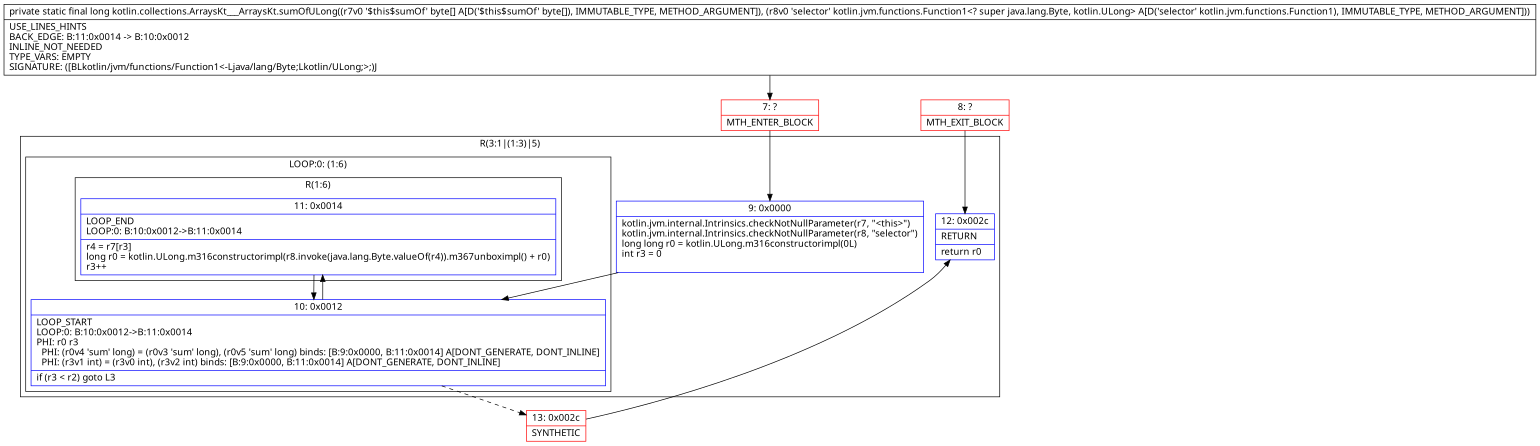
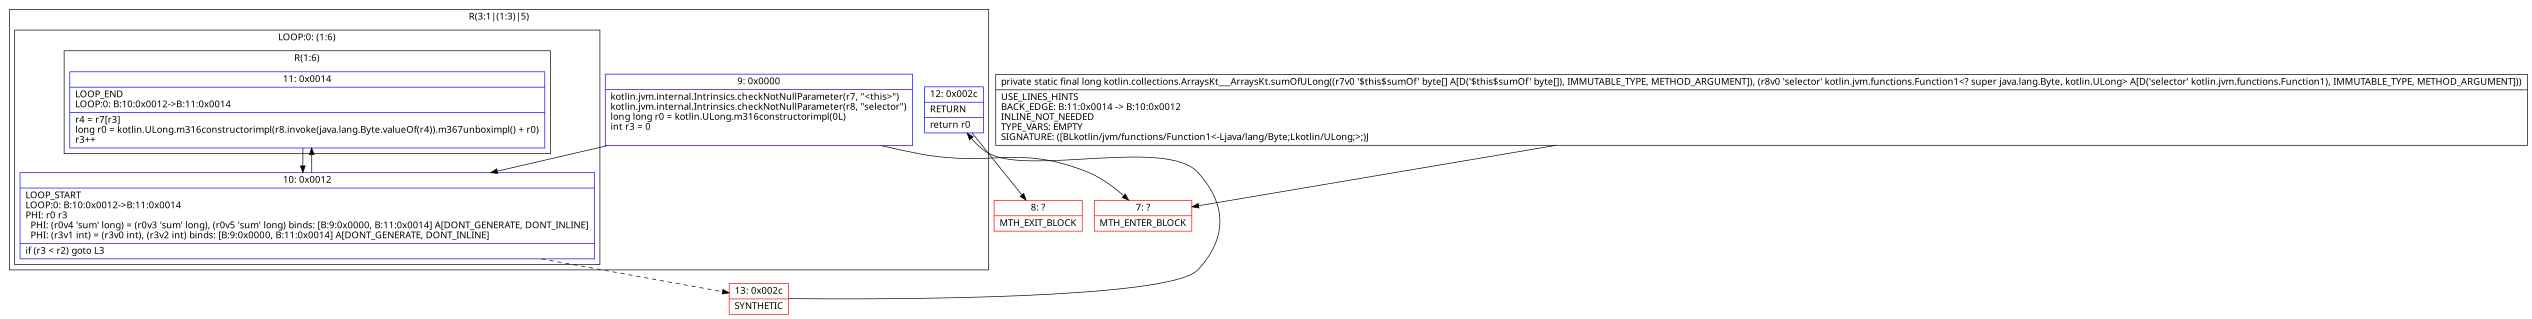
(770, 162) -> (981, 158)
(965, 169) -> (997, 164)
